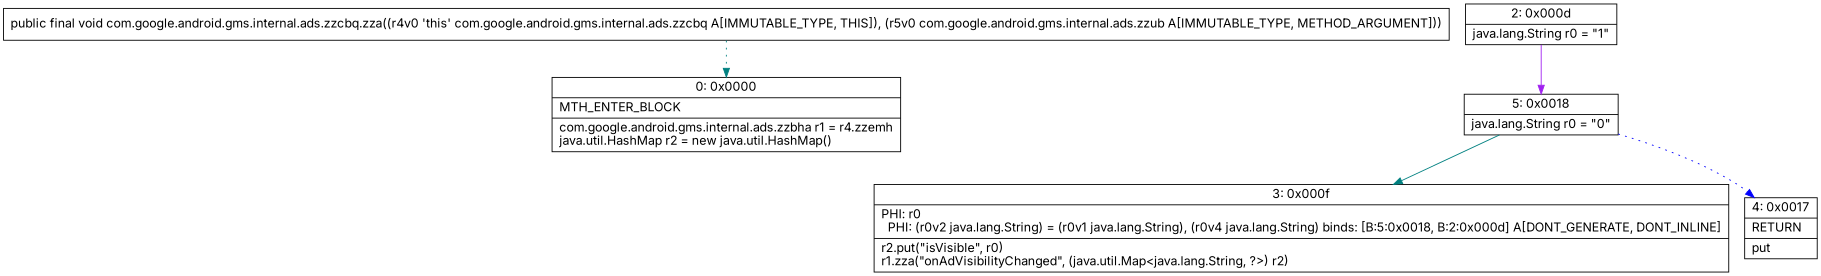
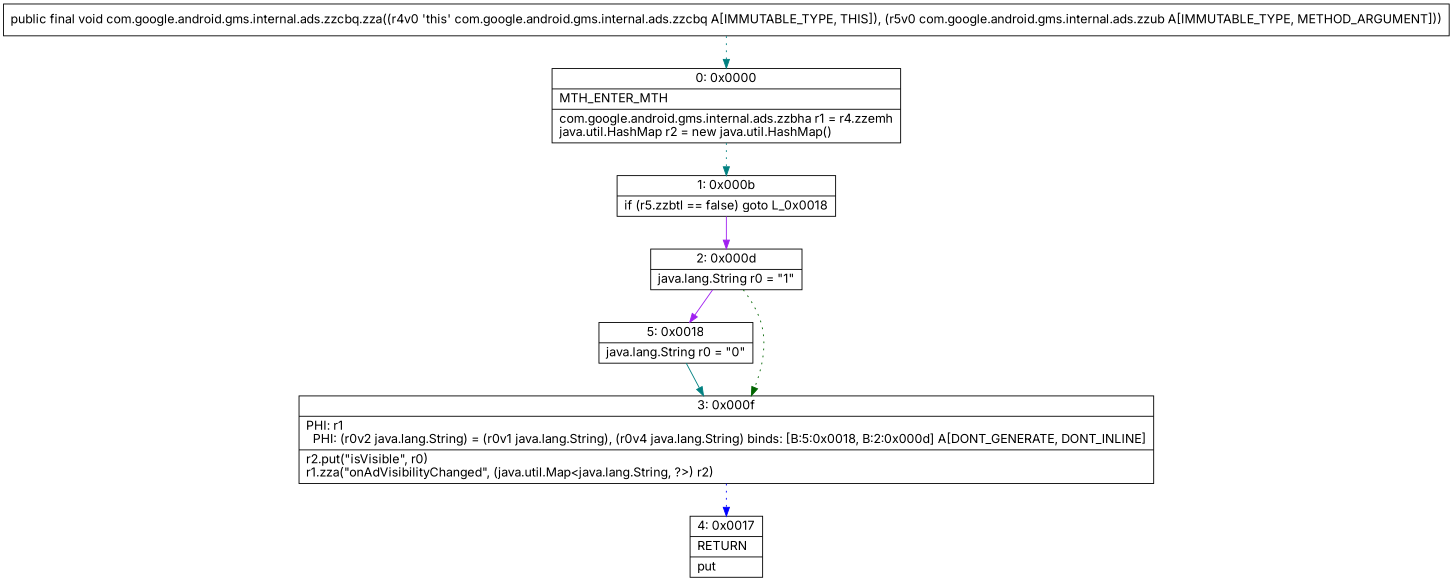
(621, 107) -> (614, 99)
(1685, 158) -> (726, 495)
none -> (726, 196)
(903, 215) -> (326, 426)
none -> (764, 337)
